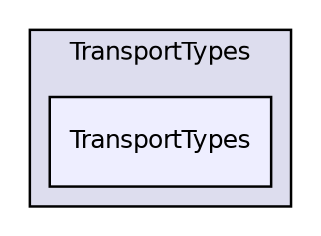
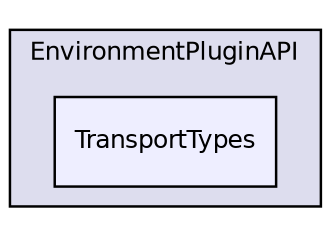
(160, 53) -> (165, 53)
